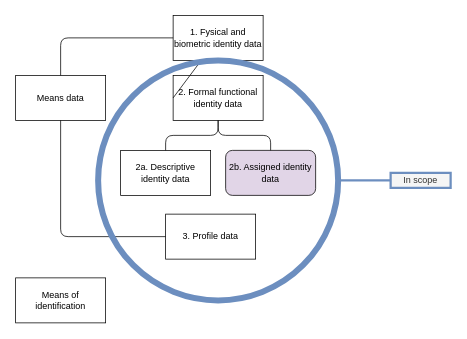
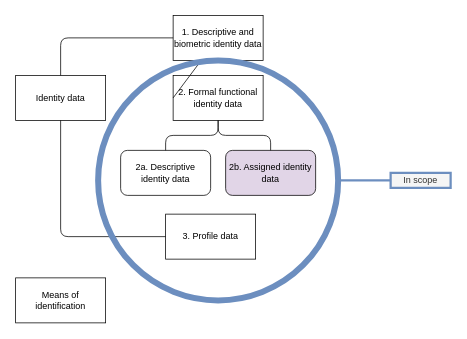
(218, 38) -> (218, 38)
(60, 98) -> (60, 98)
(165, 173) -> (165, 173)
